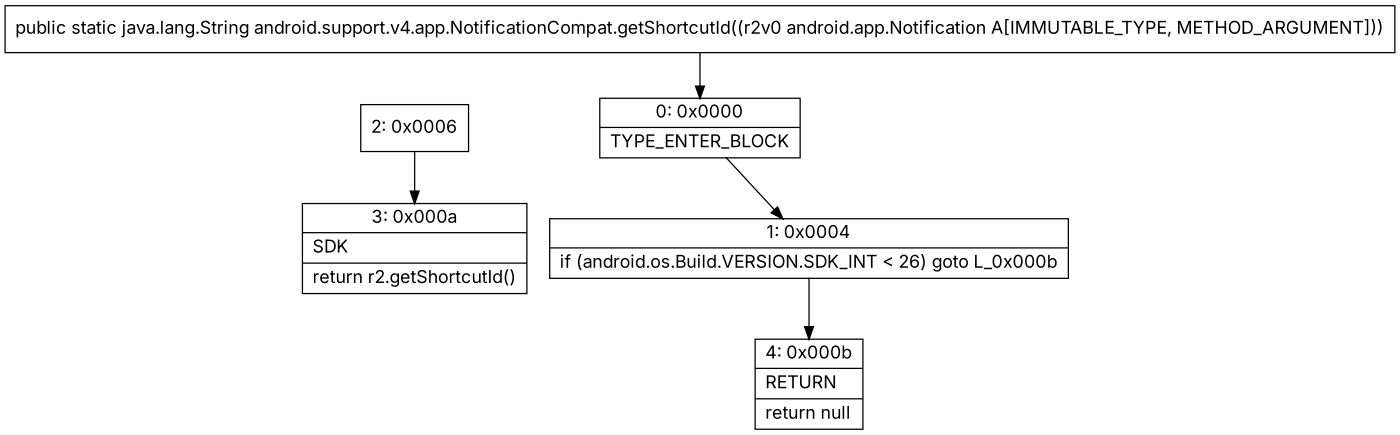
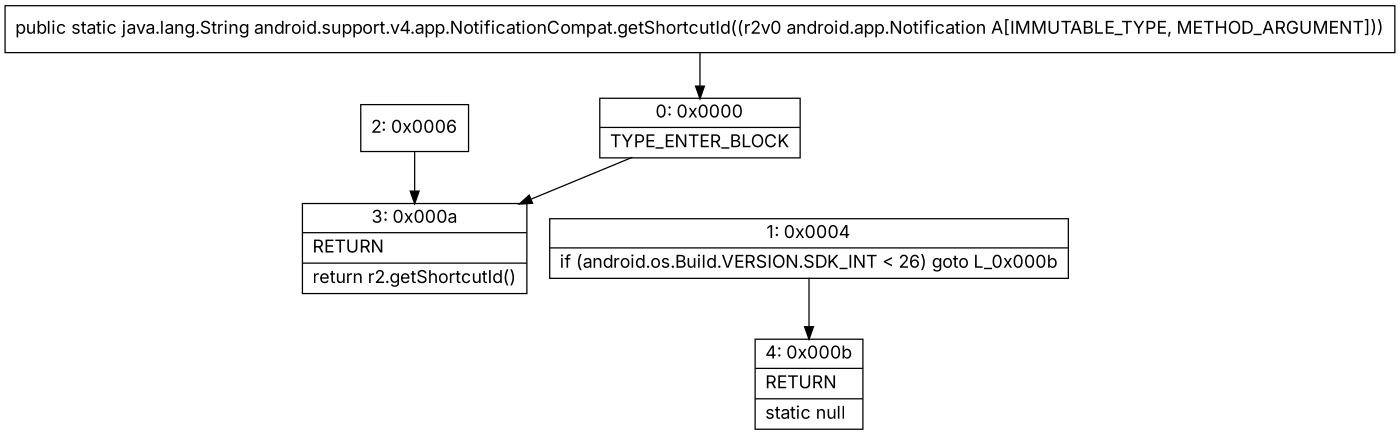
(750, 183) -> (582, 178)
(331, 247) -> (349, 247)
(808, 413) -> (806, 413)
